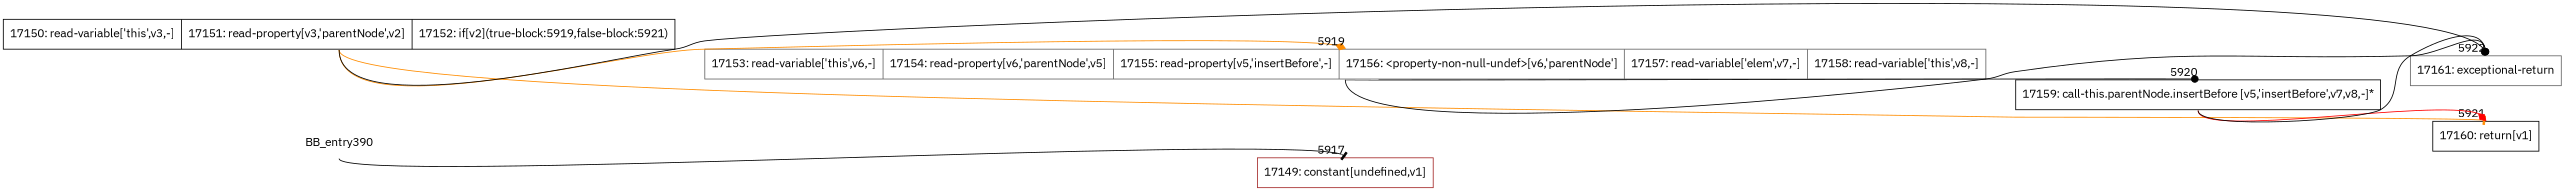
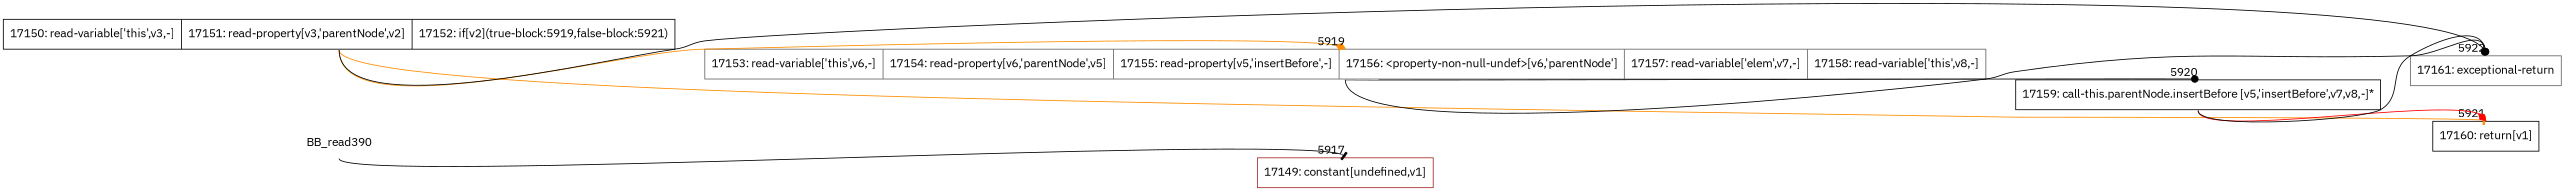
(339, 143) -> (339, 143)
